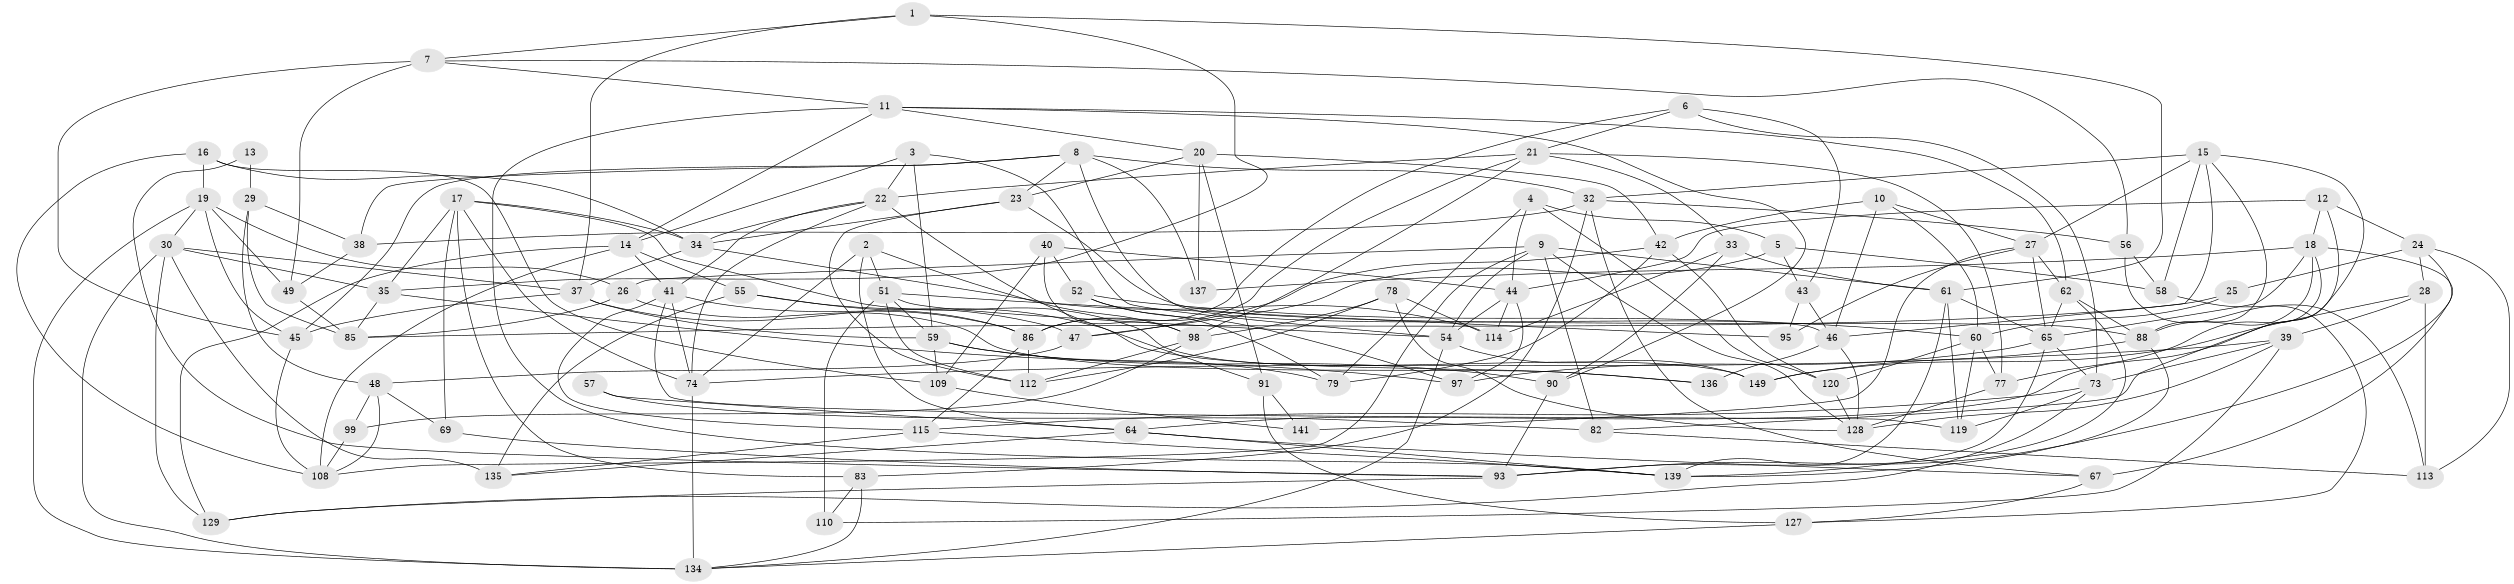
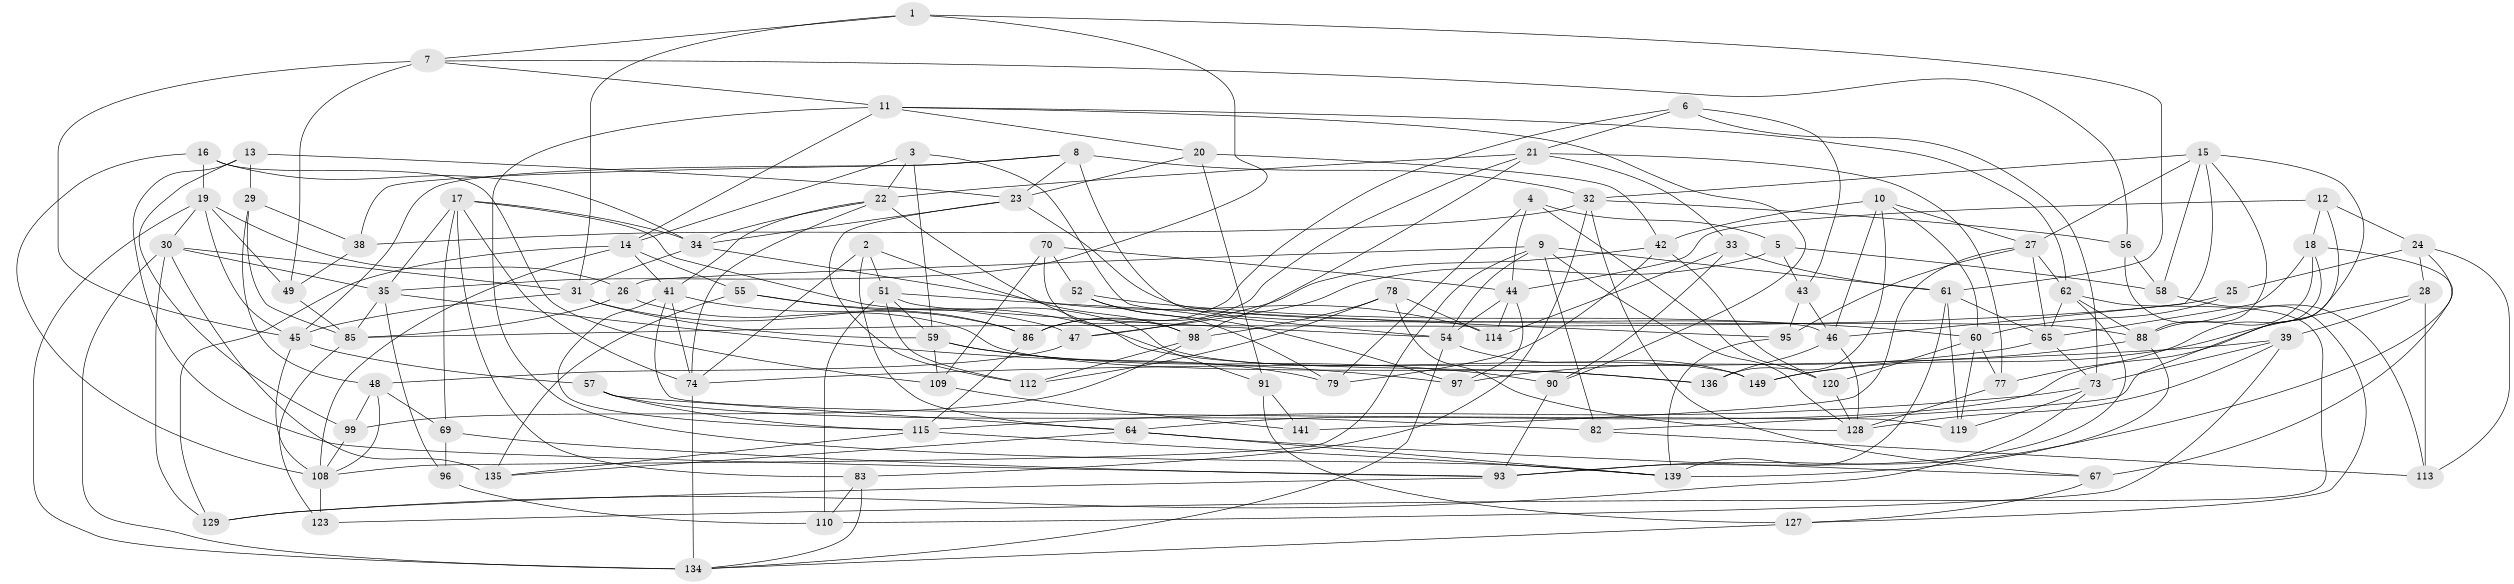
none -> (689, 174)
(1047, 246) -> (1047, 246)
(577, 292) -> (577, 292)
(1198, 292) -> none
none -> (174, 303)
none -> (1858, 347)
(1028, 361) -> none
none -> (440, 370)
none -> (752, 420)
(1975, 446) -> (1684, 375)
none -> (446, 477)
none -> (320, 523)
